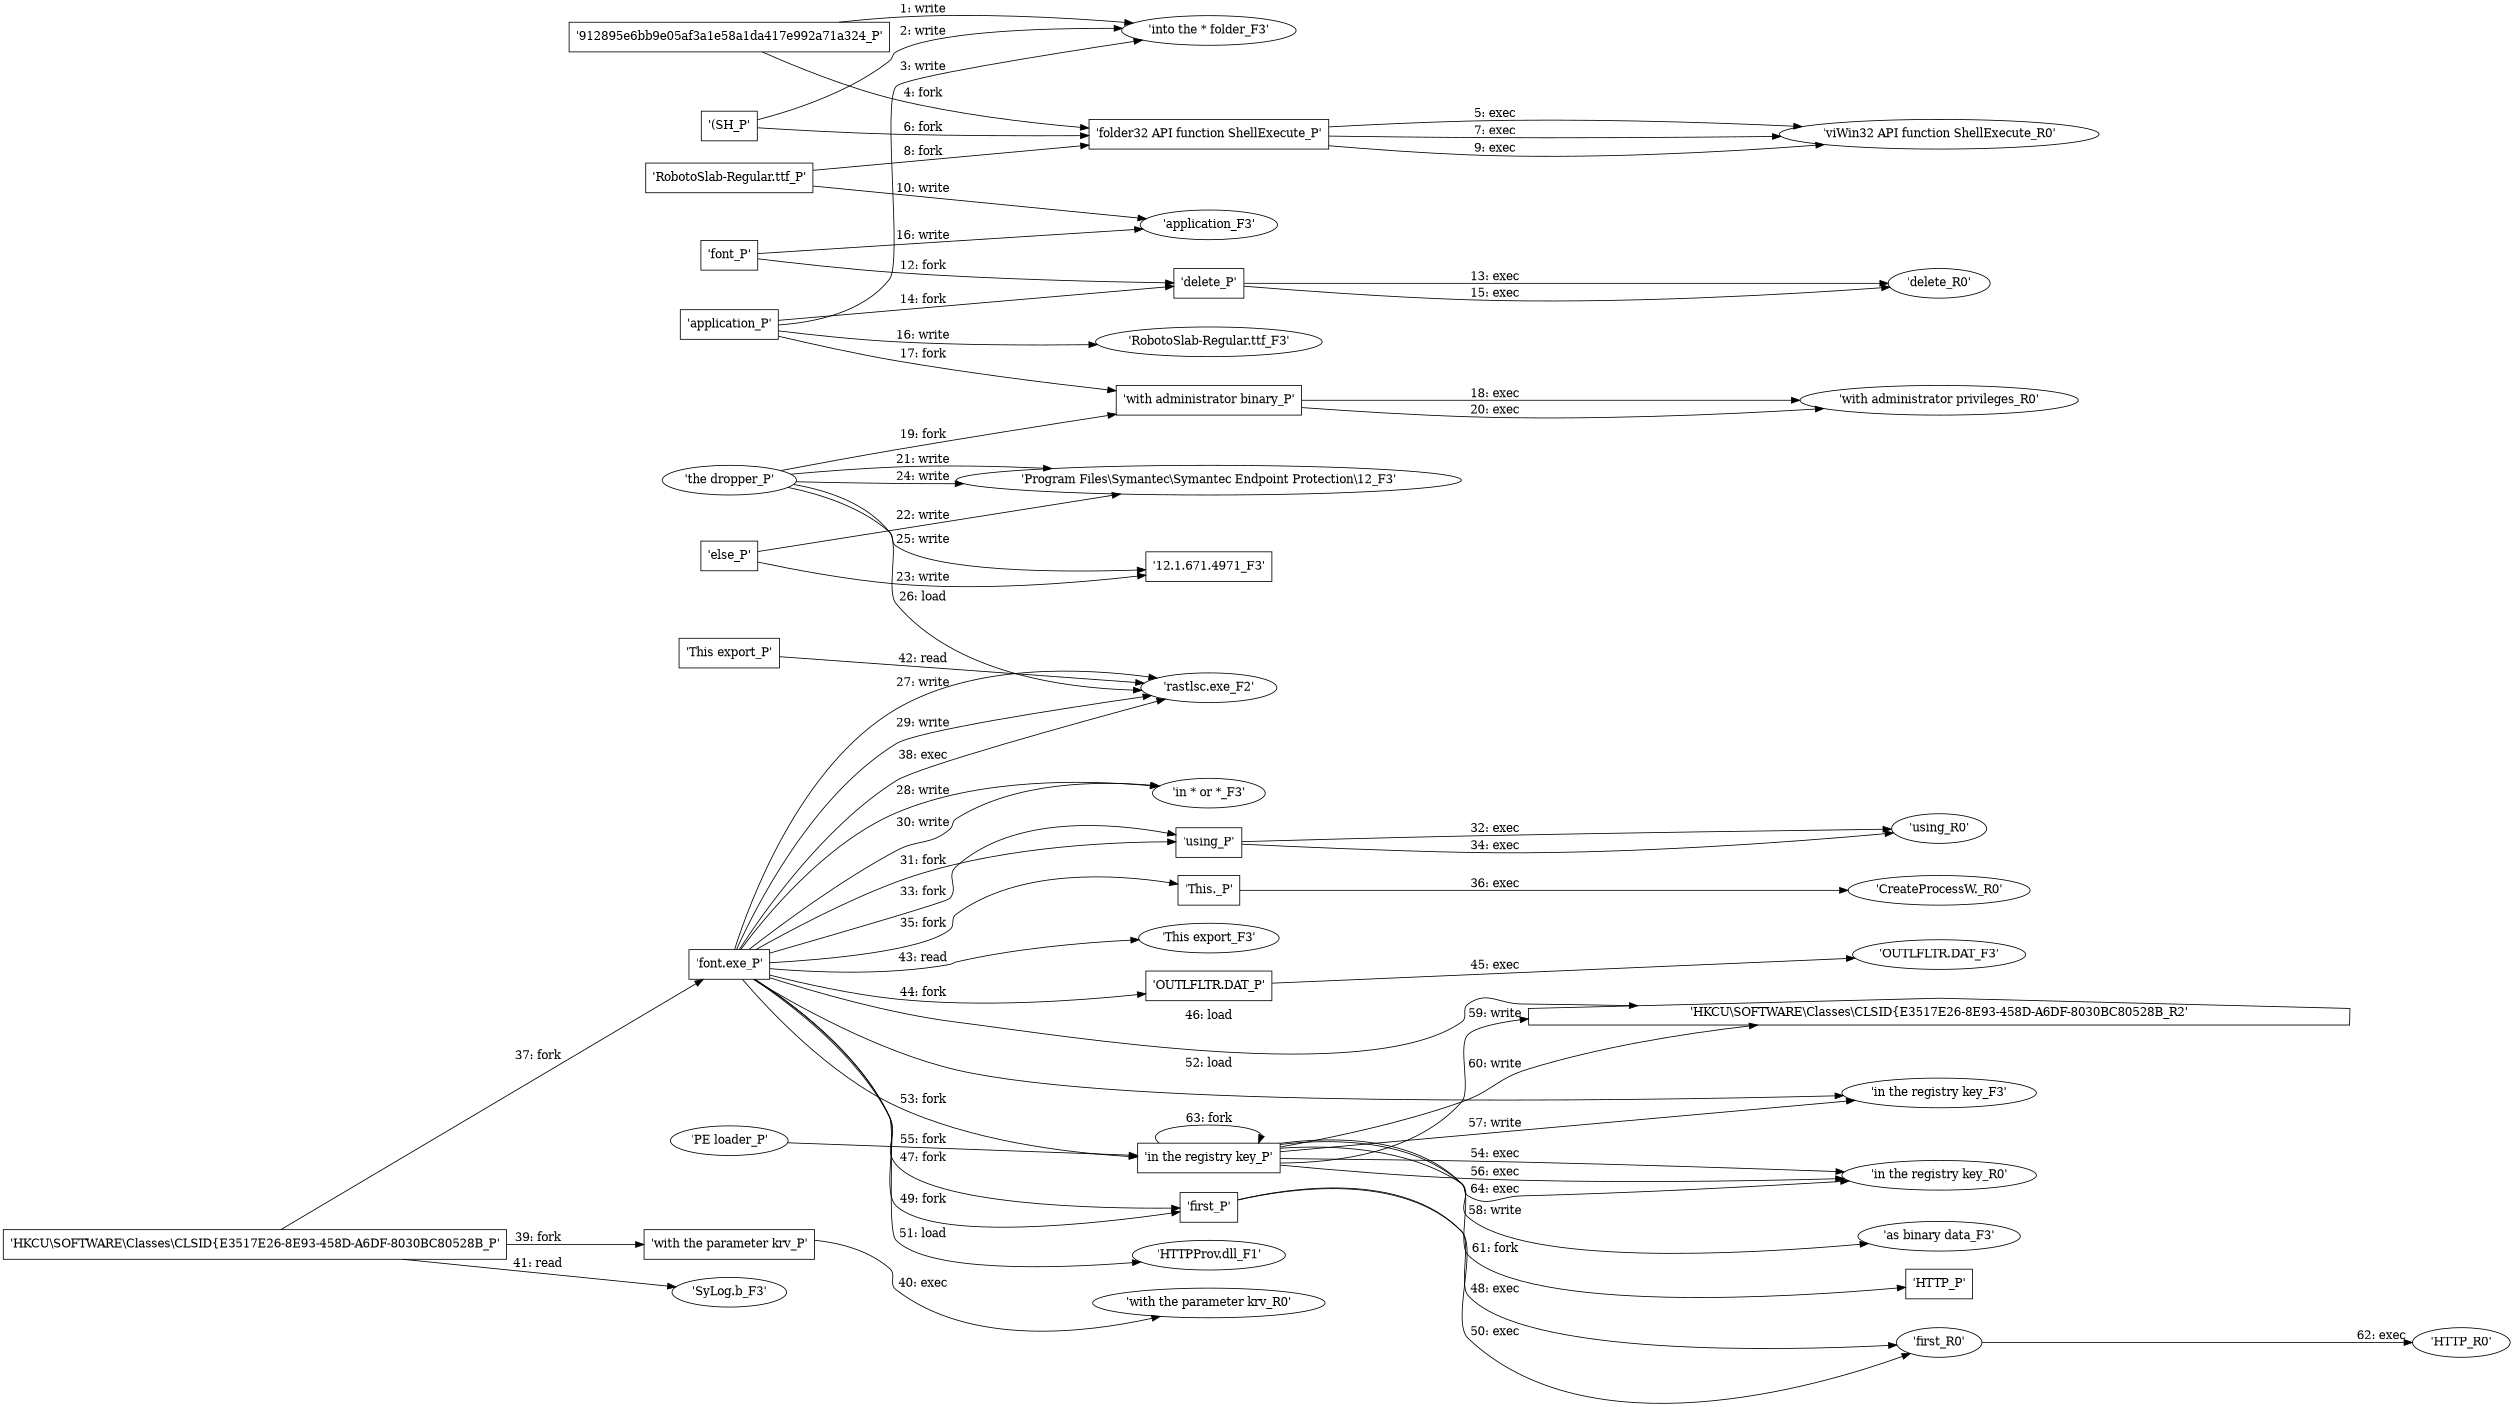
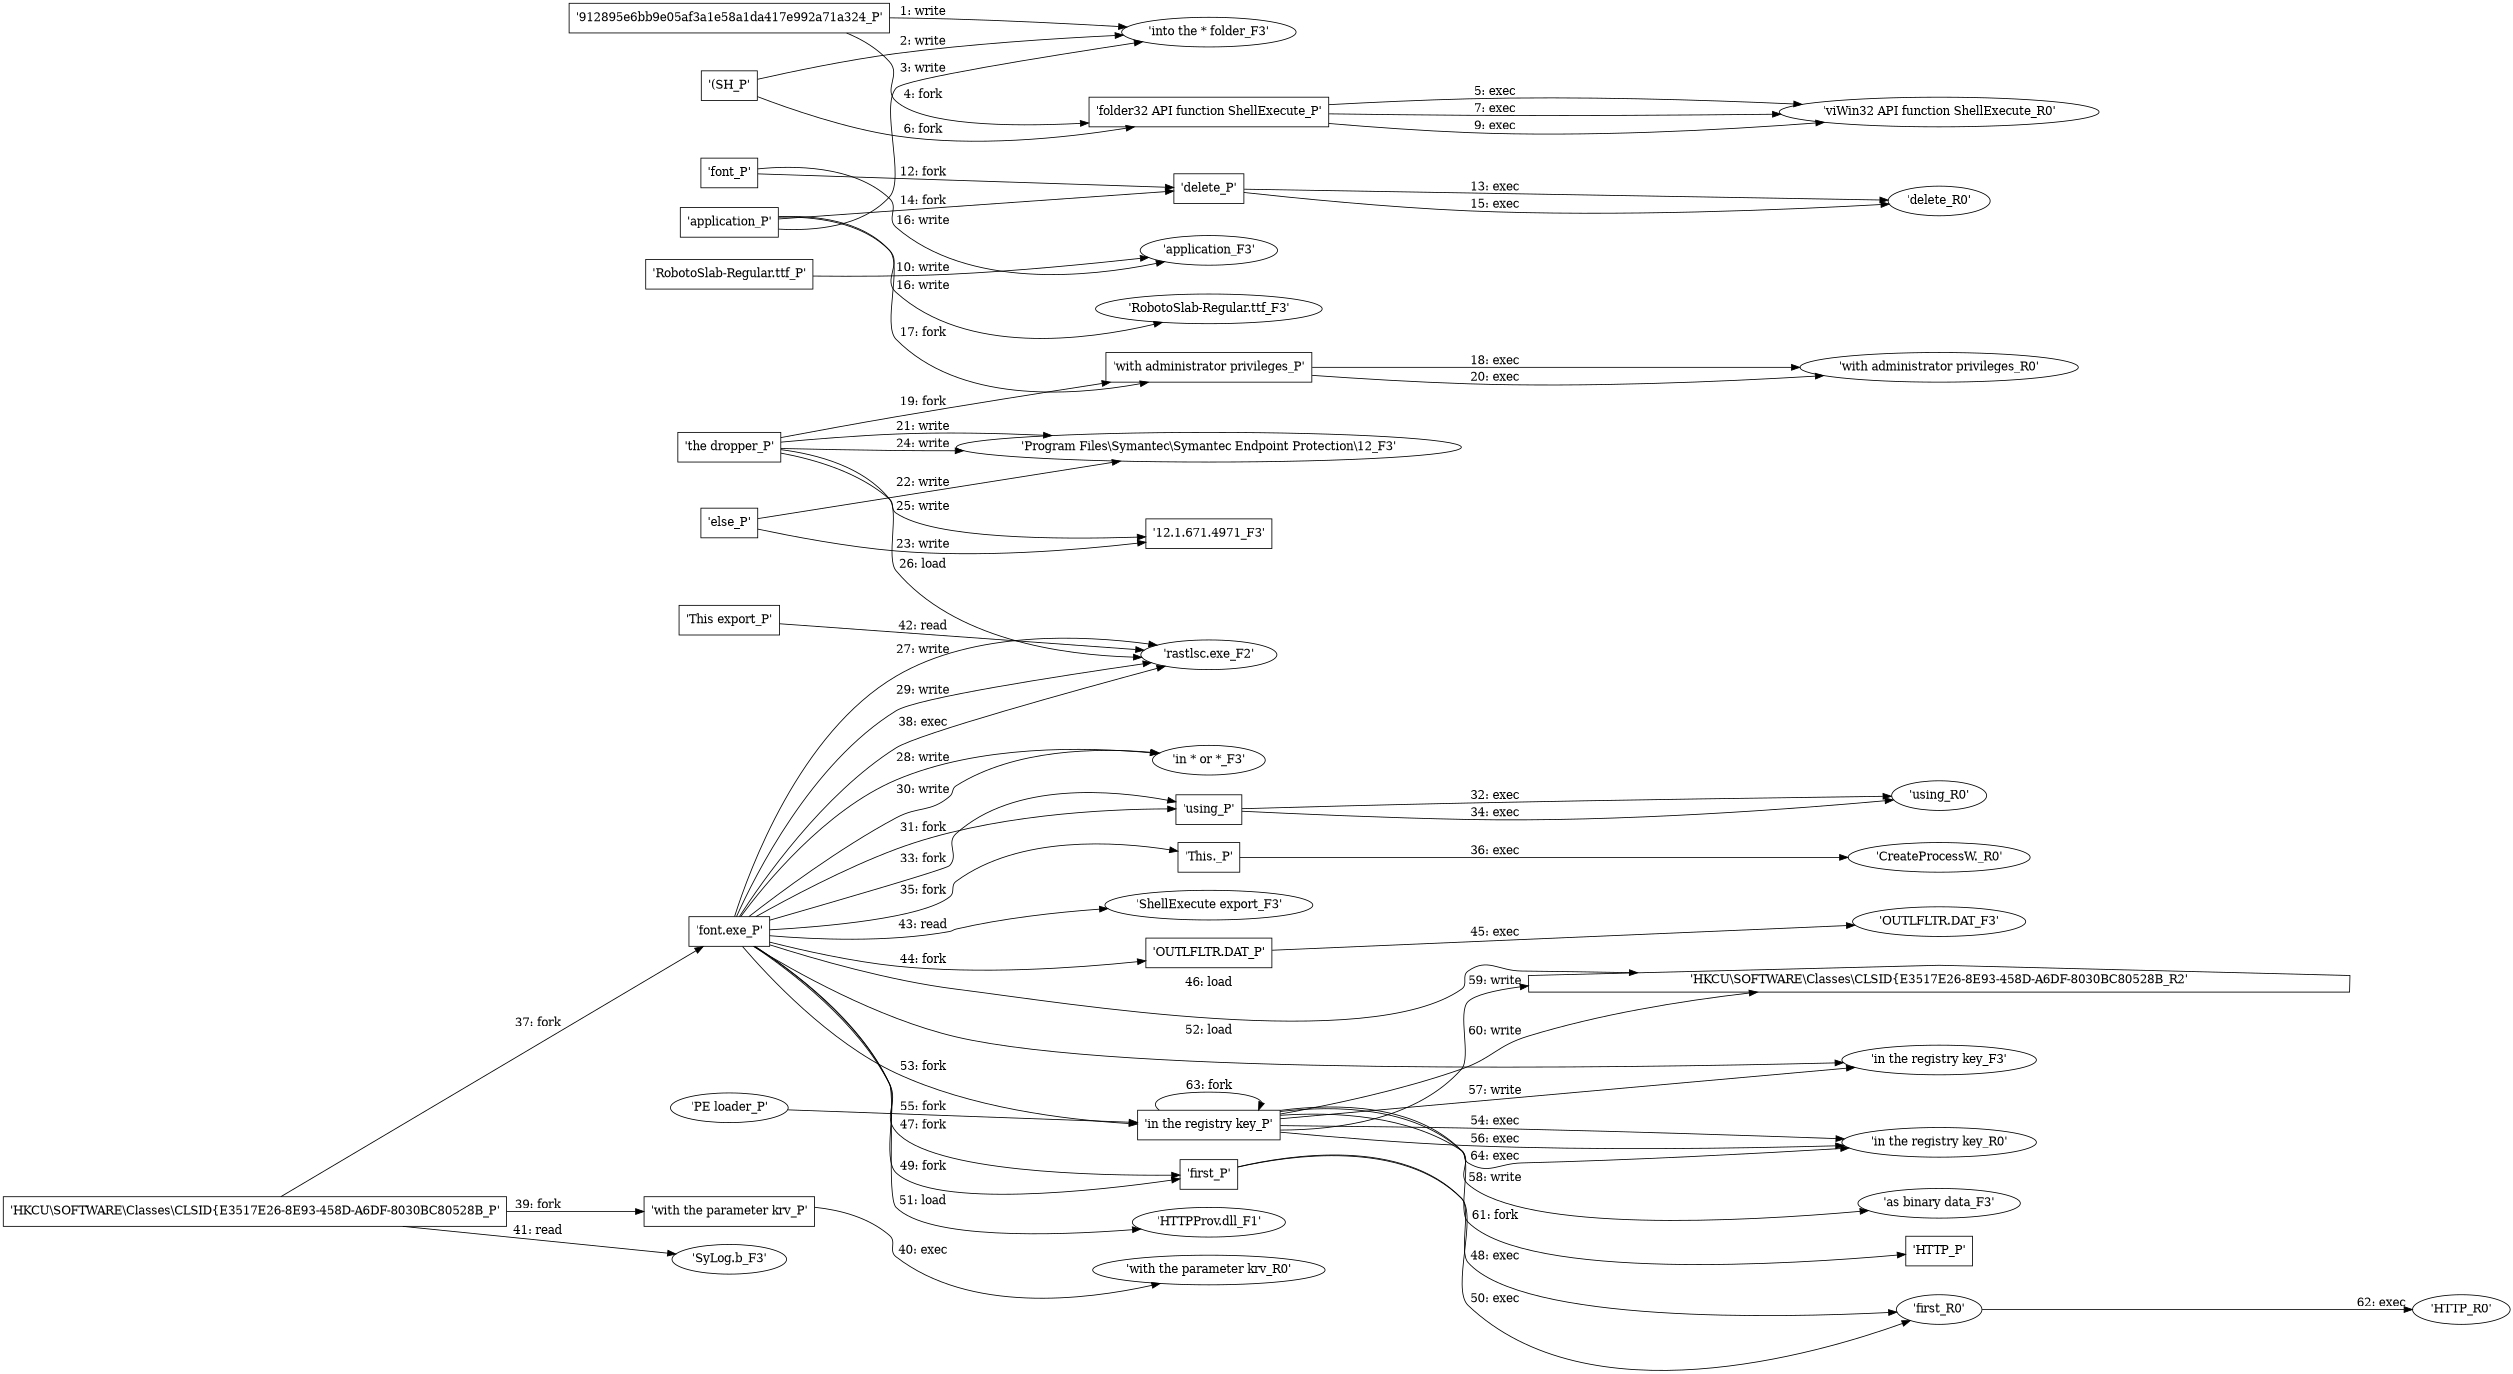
(947, 158) -> none
(1209, 400) -> (1209, 367)
(729, 480) -> (729, 447)
(1209, 938) -> (1209, 905)
